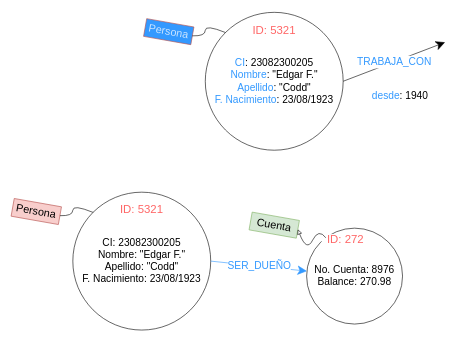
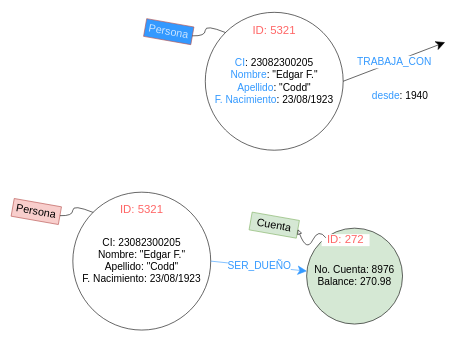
(355, 276) -> (355, 276)
